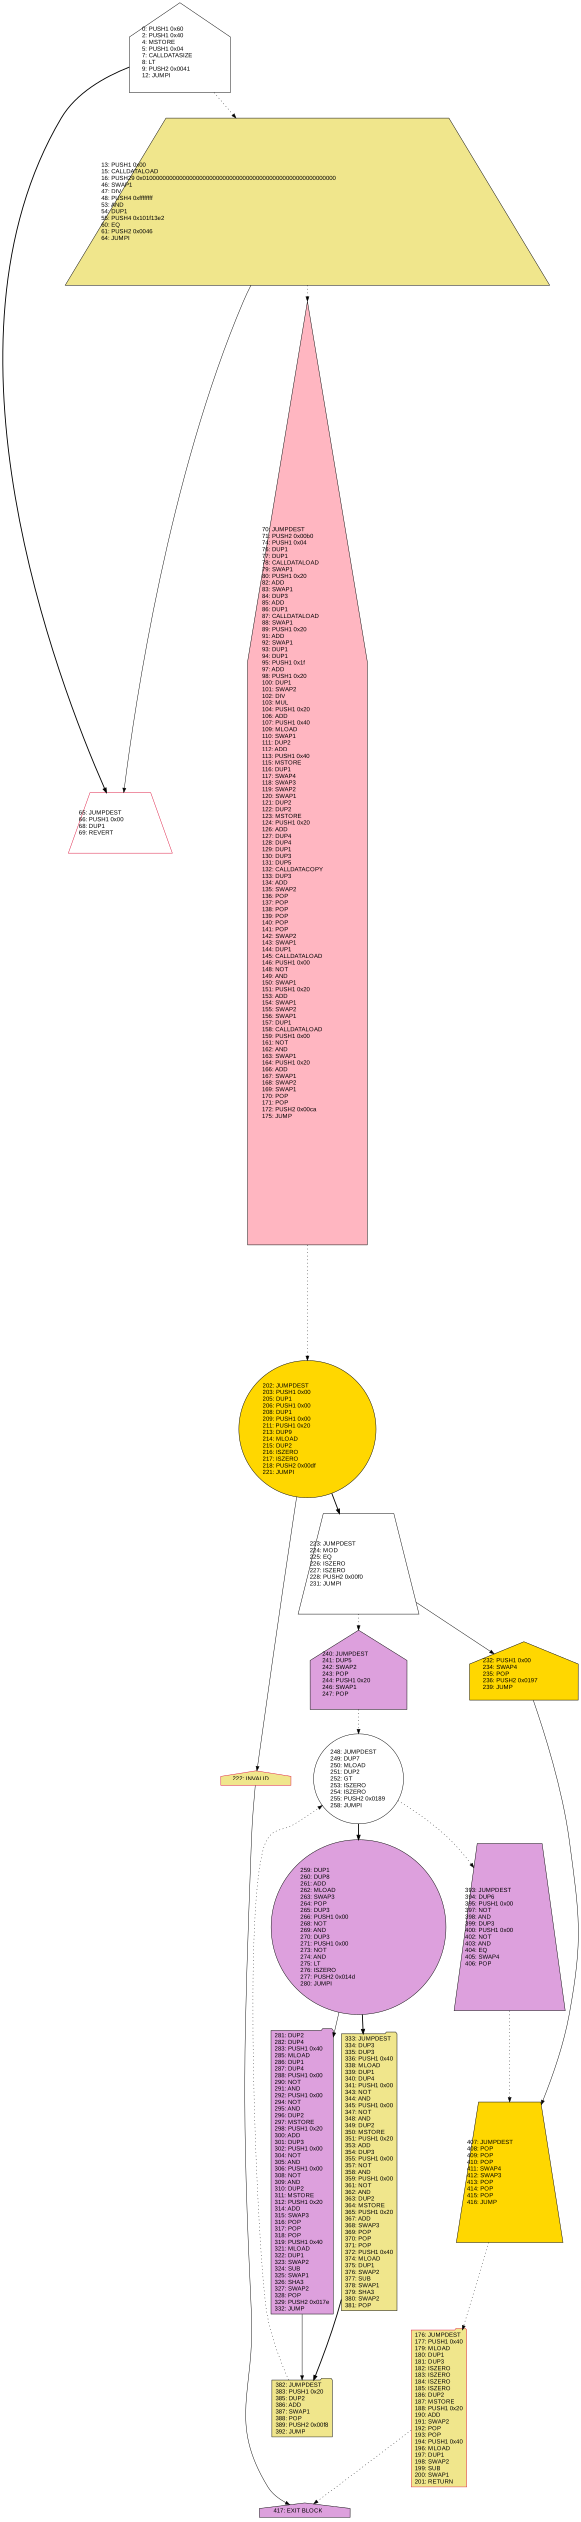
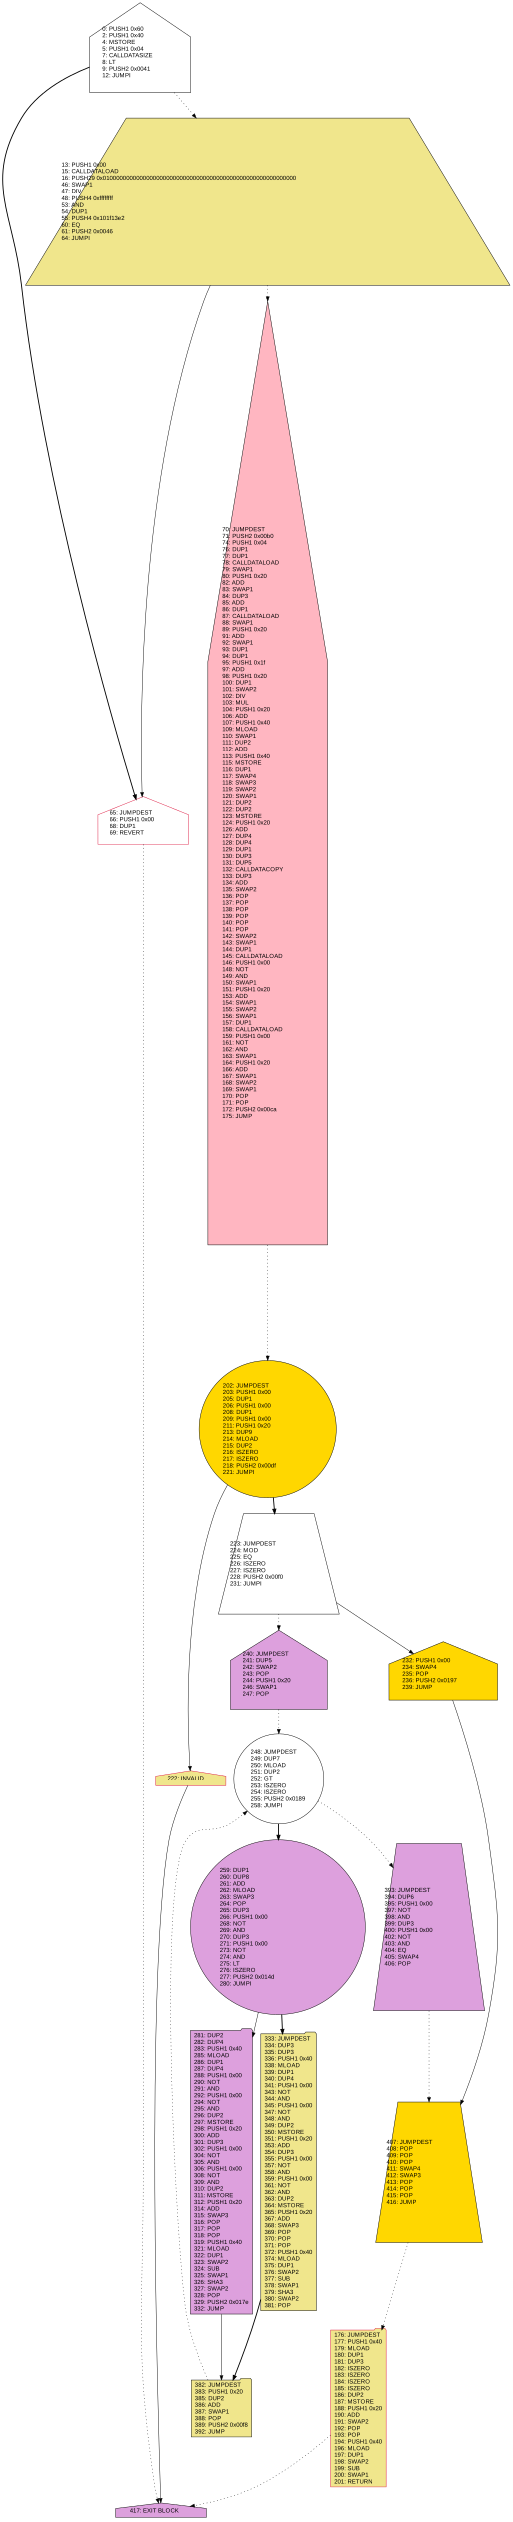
(120, 823) -> (143, 823)
none -> (143, 1672)
